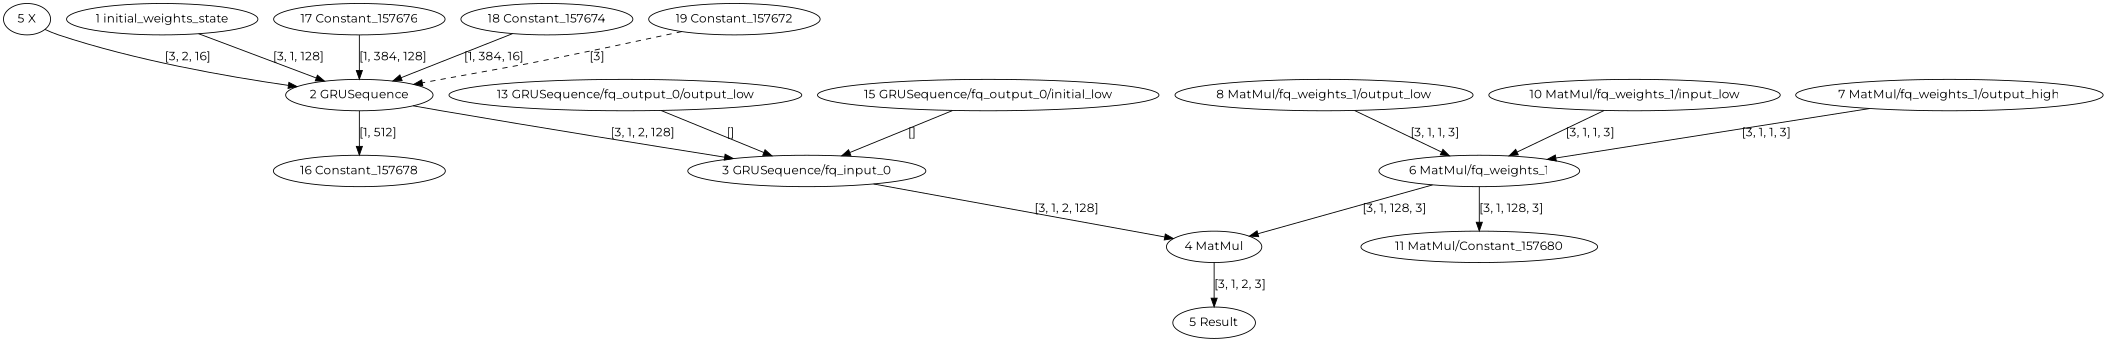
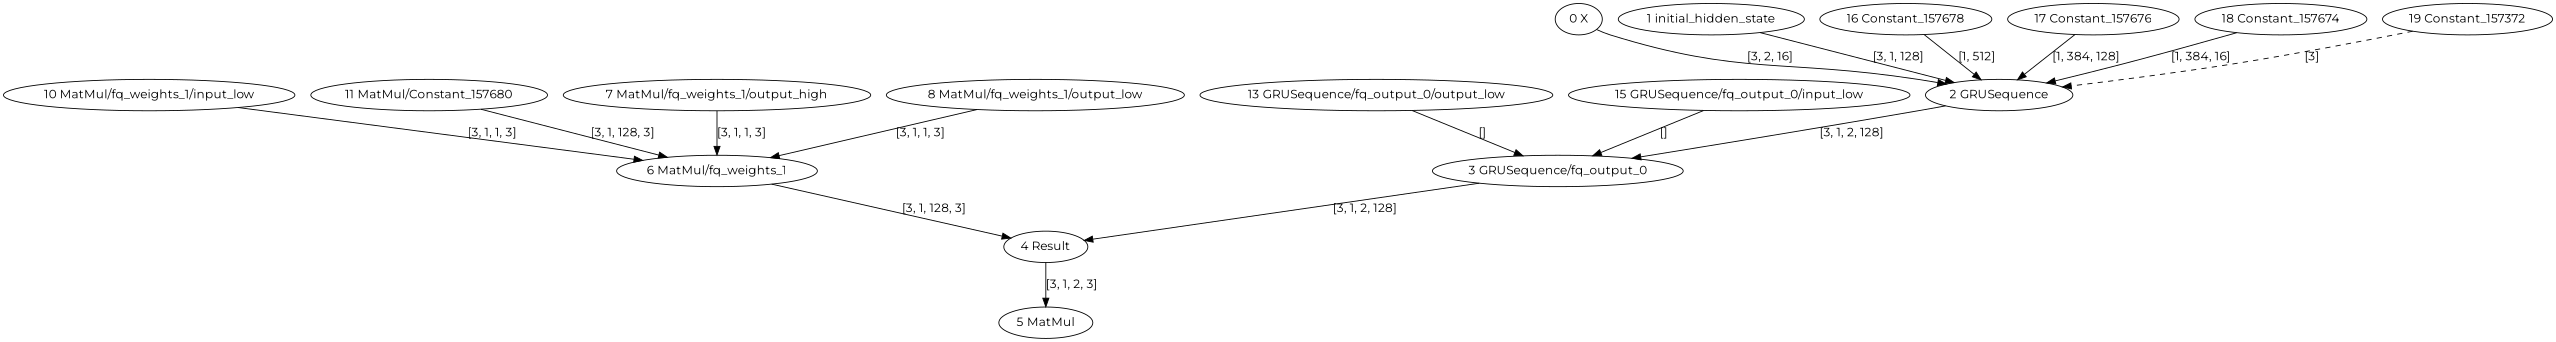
(27, 19) -> (1579, 19)
(162, 19) -> (1711, 19)
(734, 19) -> (2468, 19)
(988, 95) -> (1739, 95)
(359, 129) -> (1949, 55)
(807, 171) -> (1558, 171)
(1479, 205) -> (570, 132)
(1214, 247) -> (1046, 247)
(1214, 323) -> (1046, 323)
